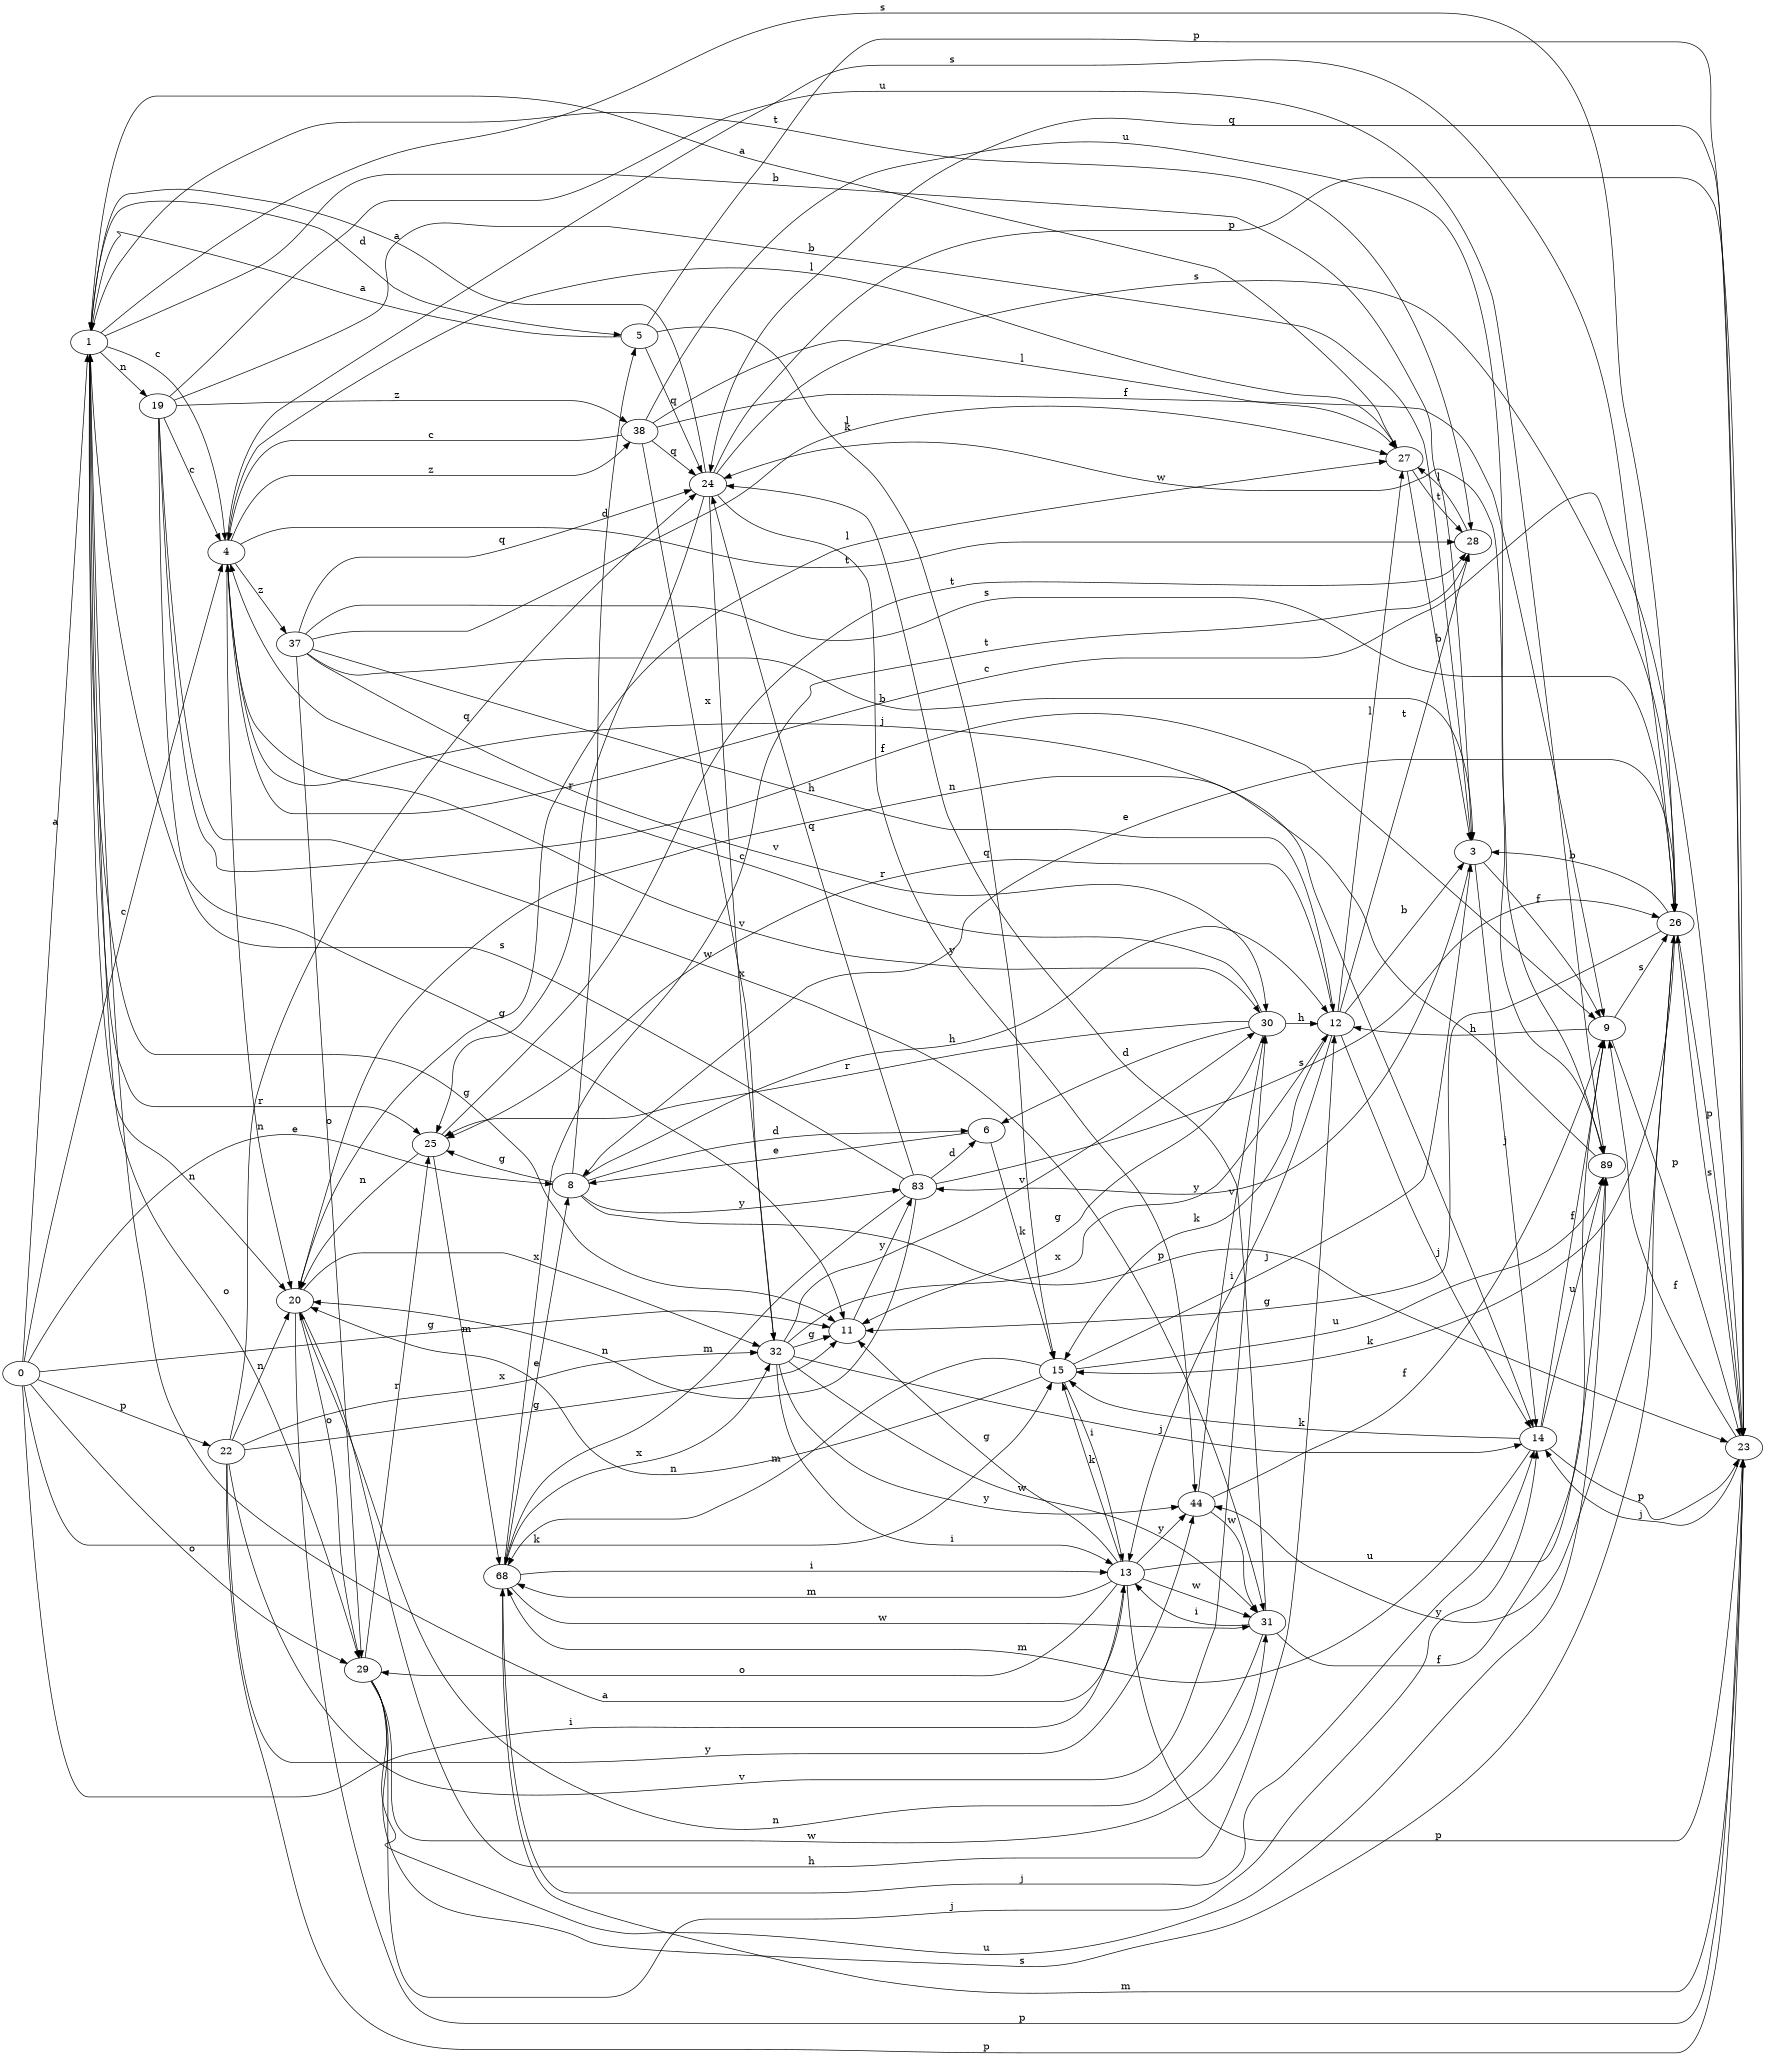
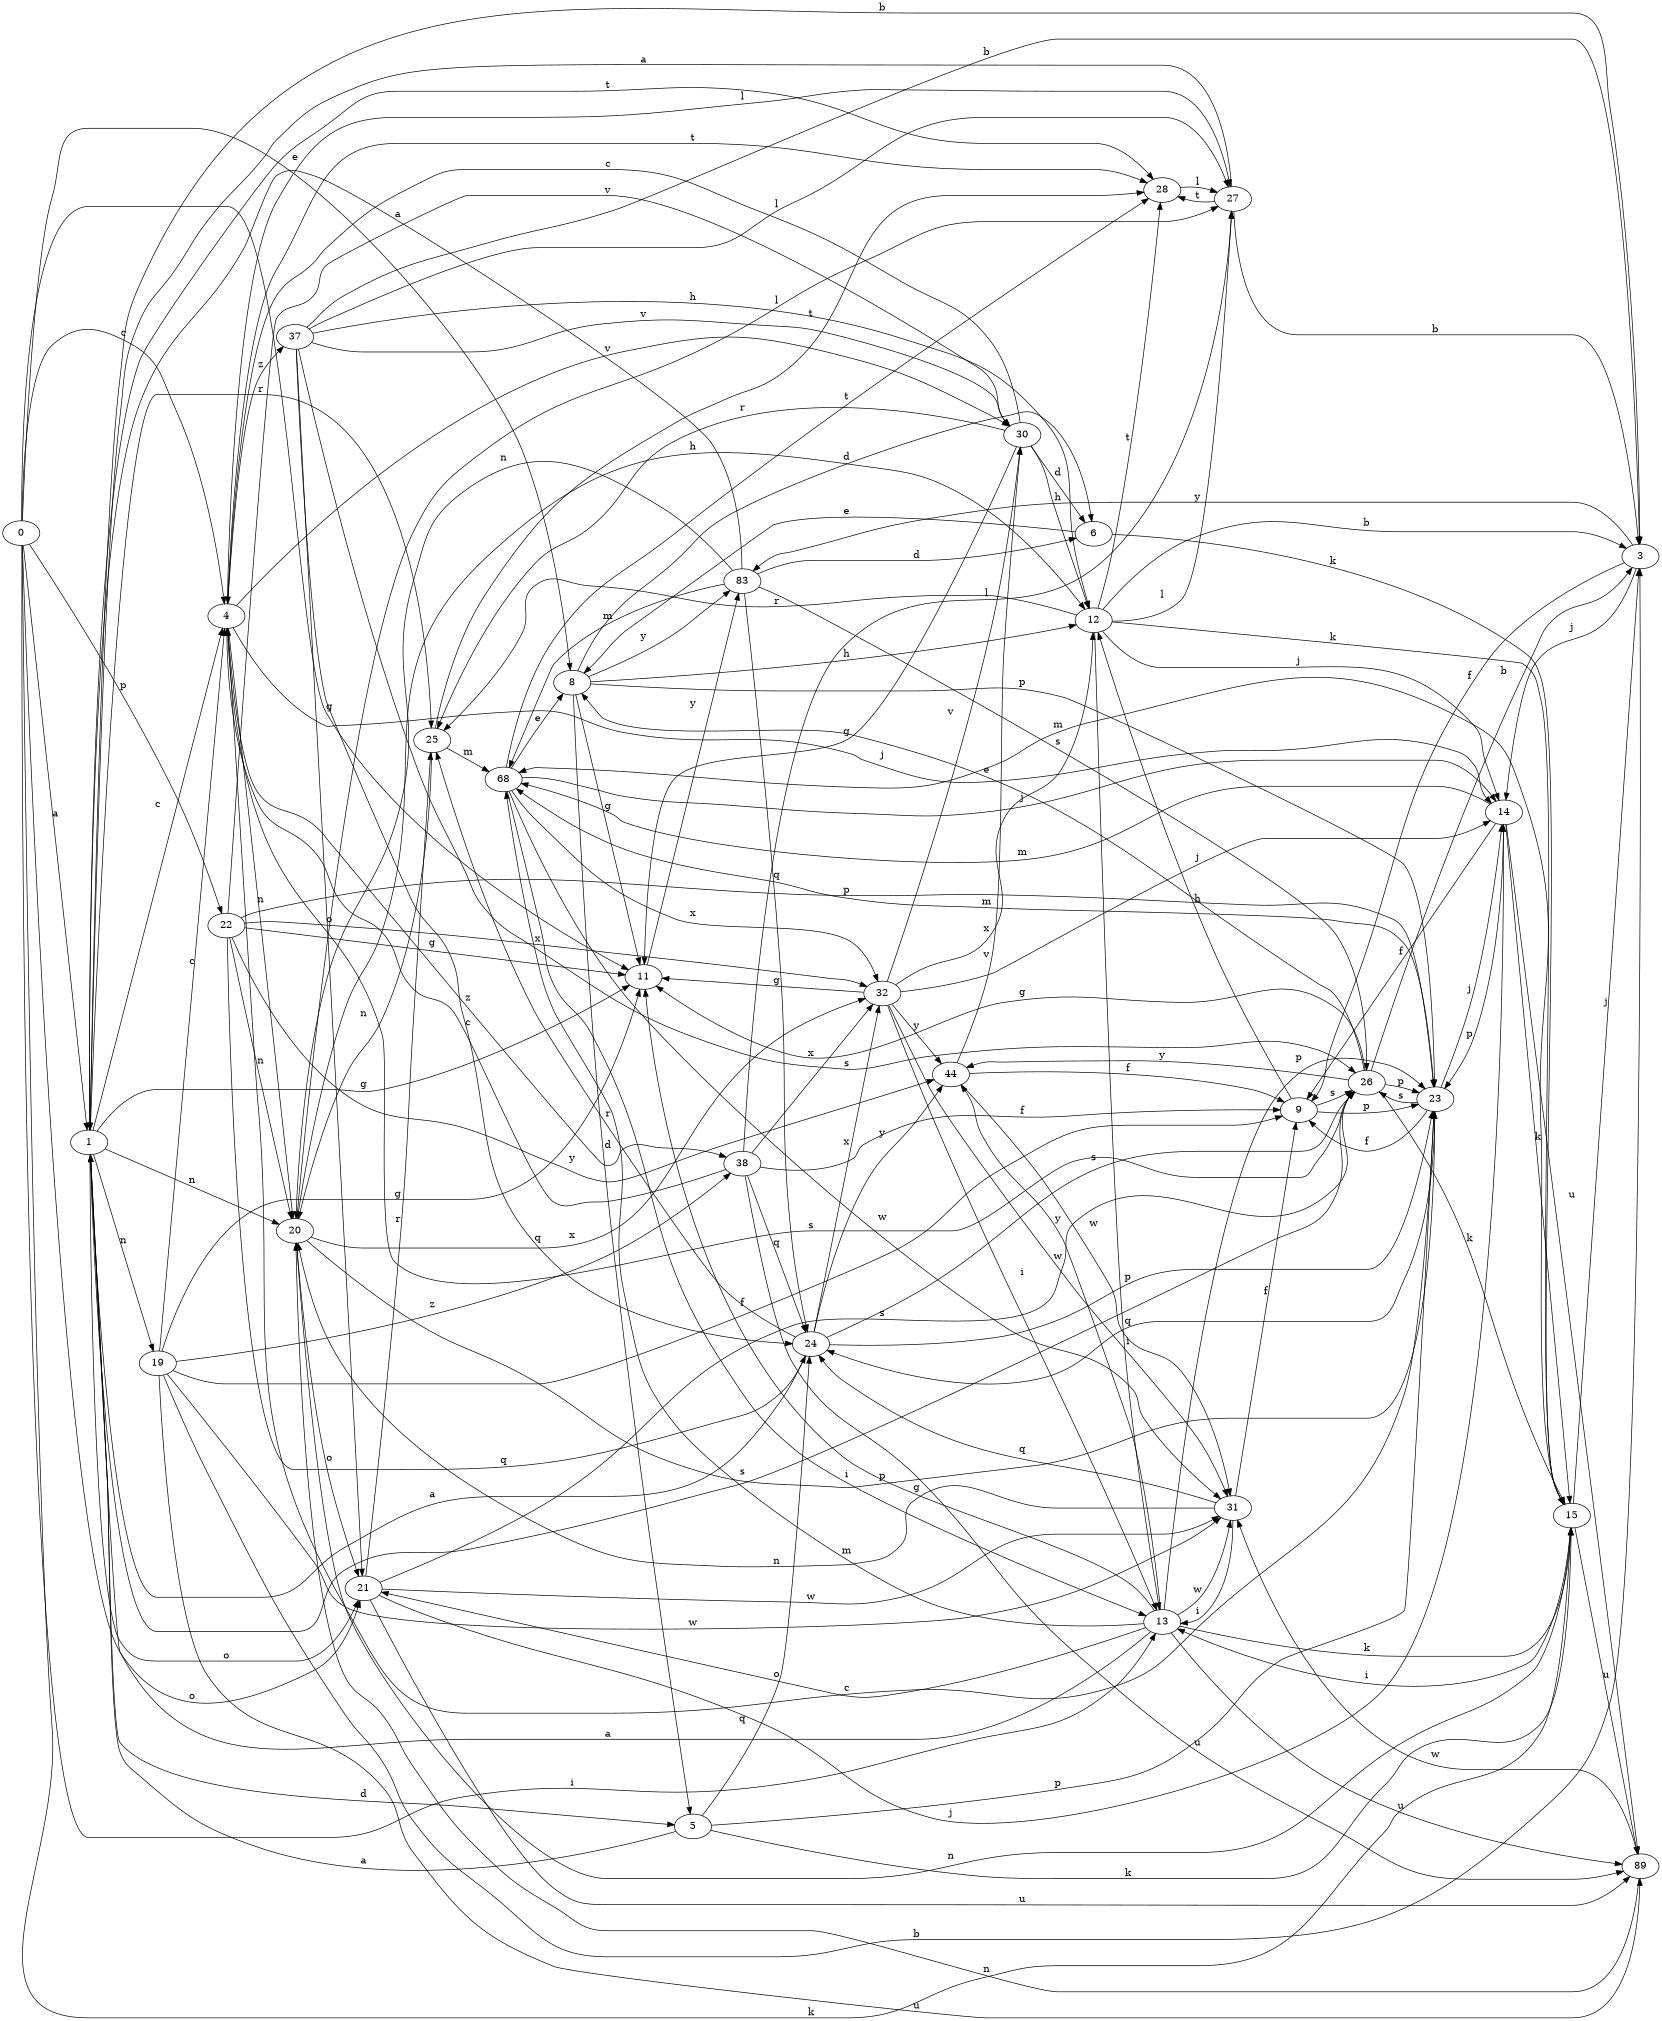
(1448, 473) -> (1404, 1752)
(502, 946) -> (398, 214)
(503, 1170) -> (607, 826)
(363, 1670) -> (364, 1588)
